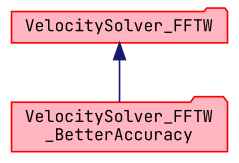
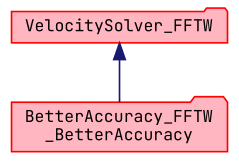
(120, 127) -> (120, 127)
